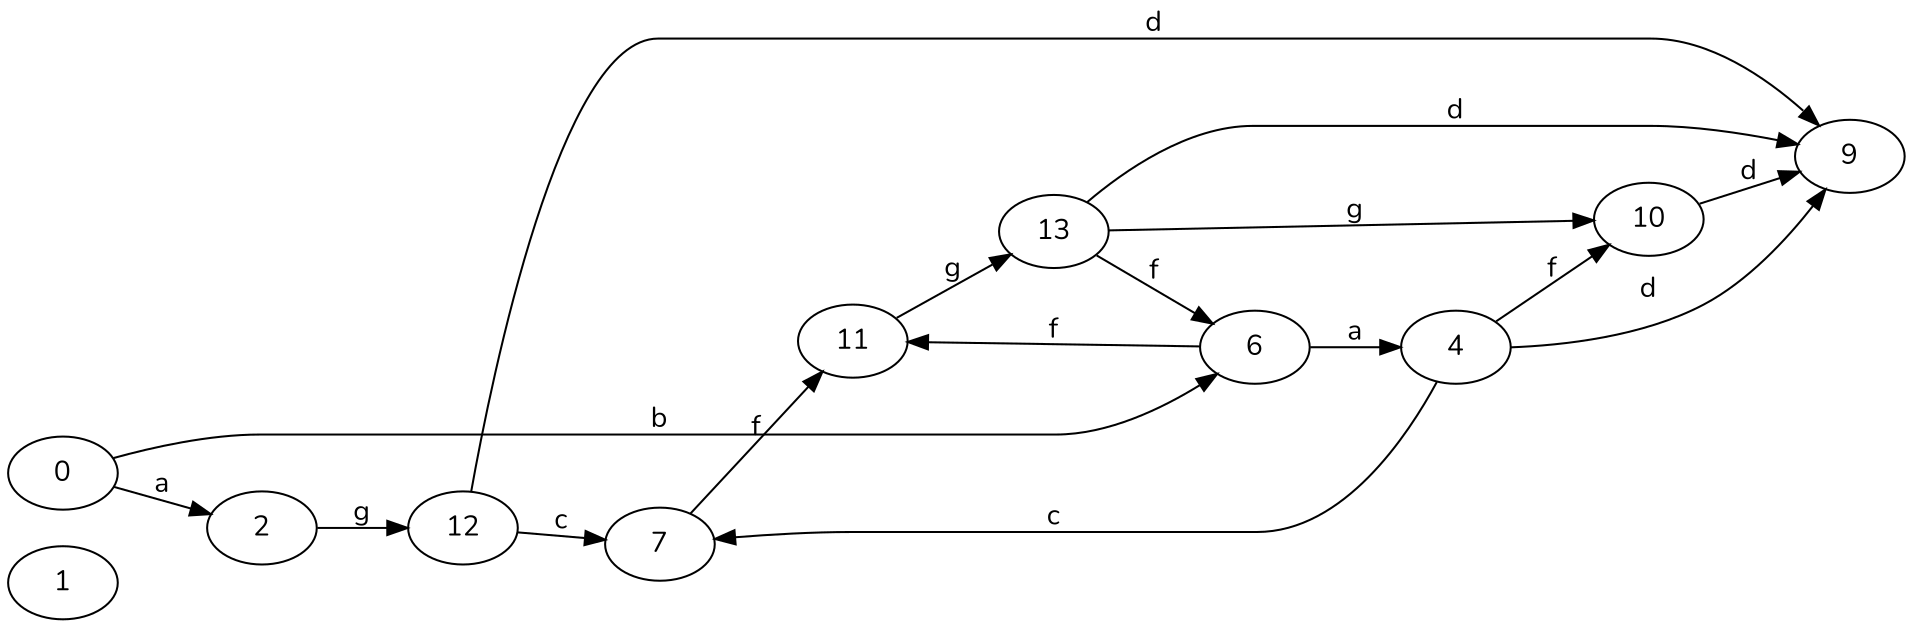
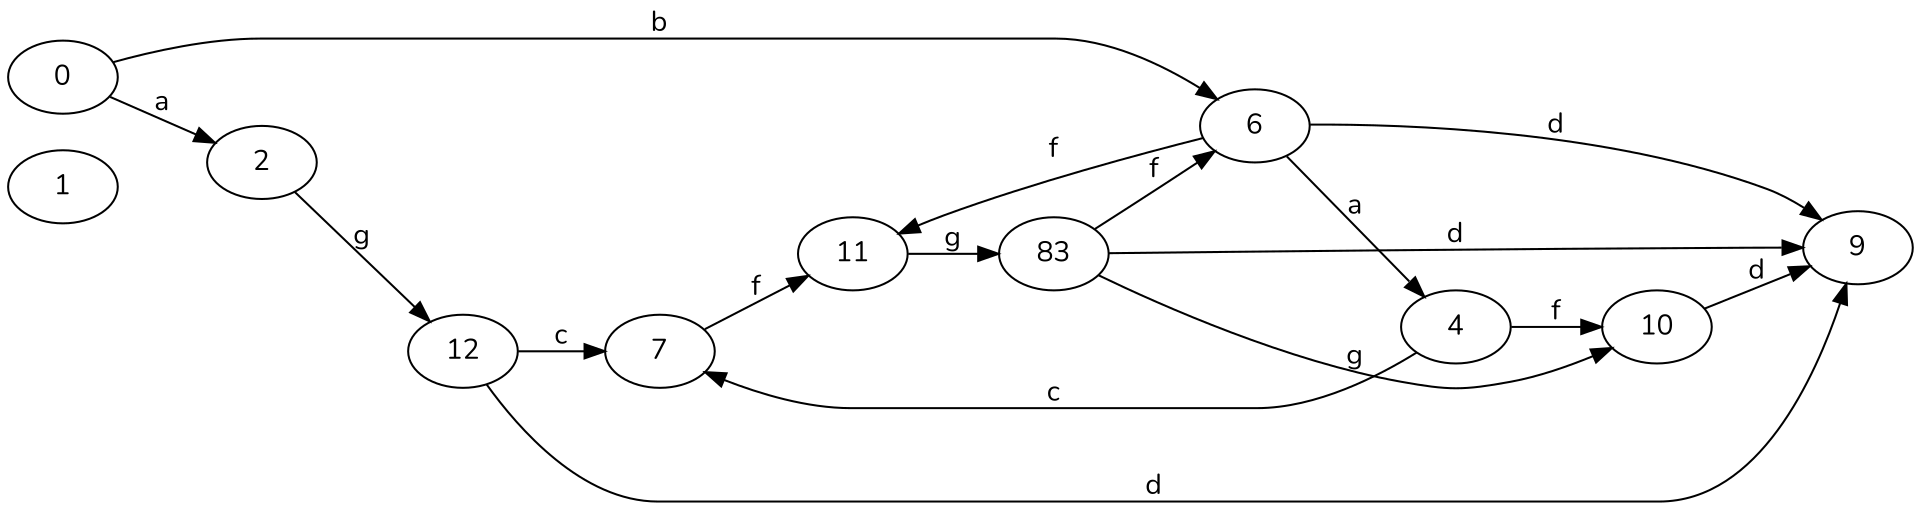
(1054, 231) -> (1054, 254)
(1681, 315) -> (1562, 141)
